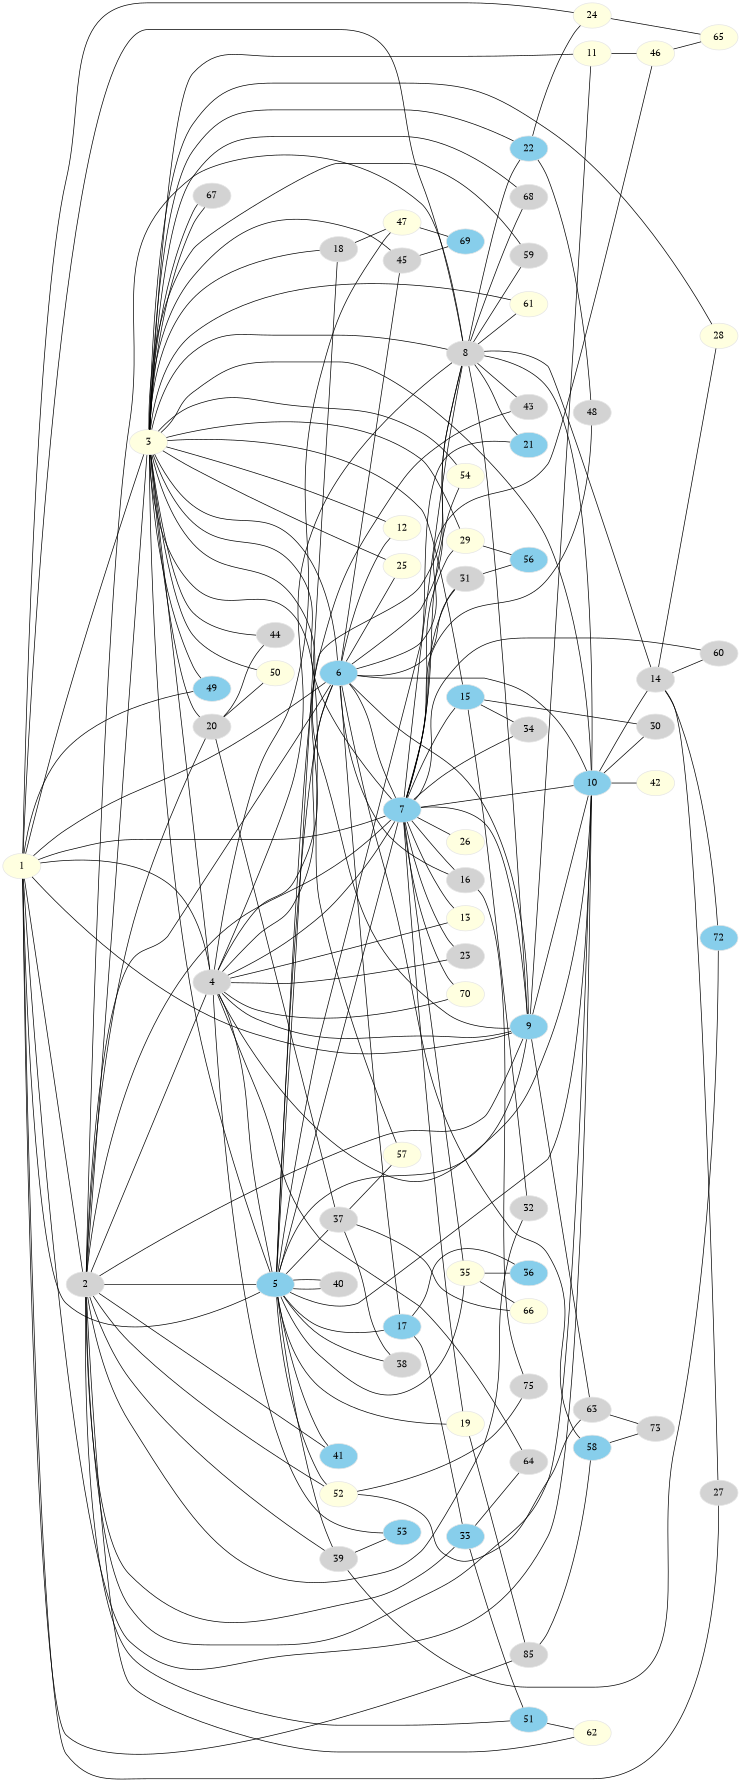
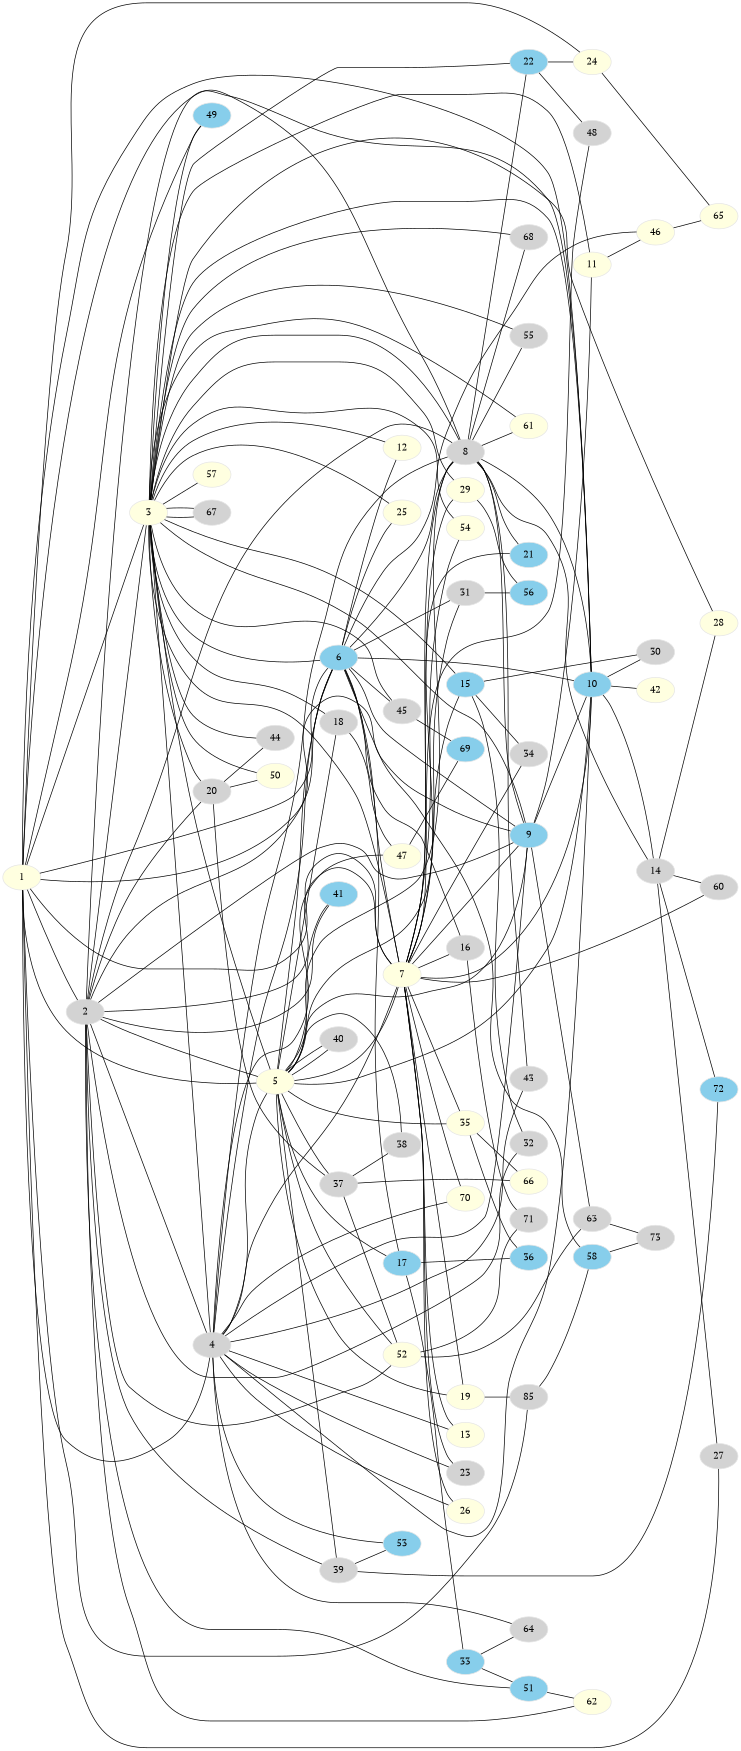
(529, 256) -> (529, 336)
(402, 810) -> (402, 975)
(370, 1187) -> (370, 1270)
(275, 1284) -> (275, 1082)
(529, 1386) -> (529, 1220)
none -> (330, 1449)
(157, 1598) -> none
